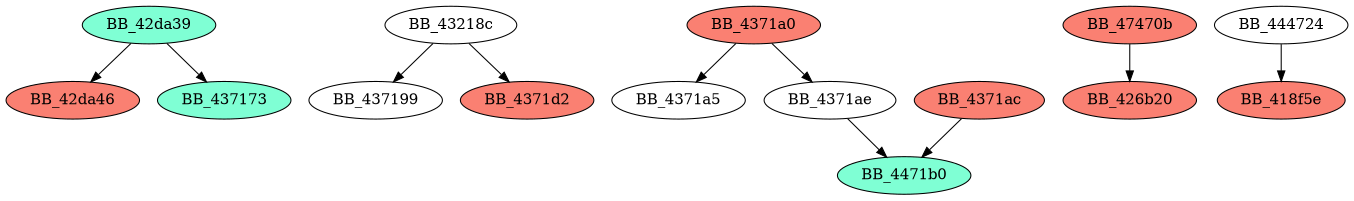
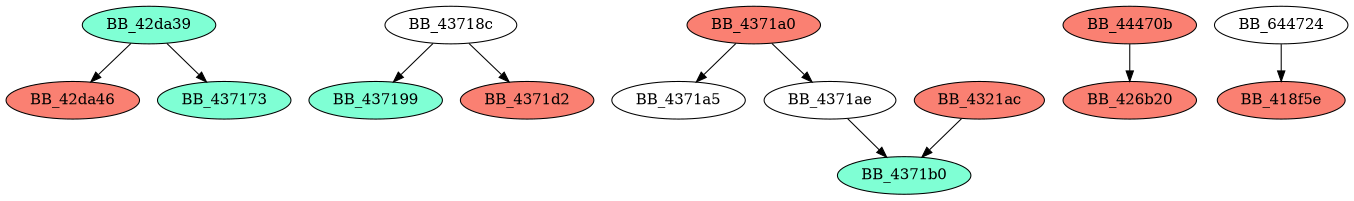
(451, 25) -> (451, 25)
(1130, 25) -> (1130, 25)
(1281, 25) -> (1281, 25)
(376, 100) -> (376, 100)
(979, 100) -> (979, 100)
(904, 175) -> (904, 175)
